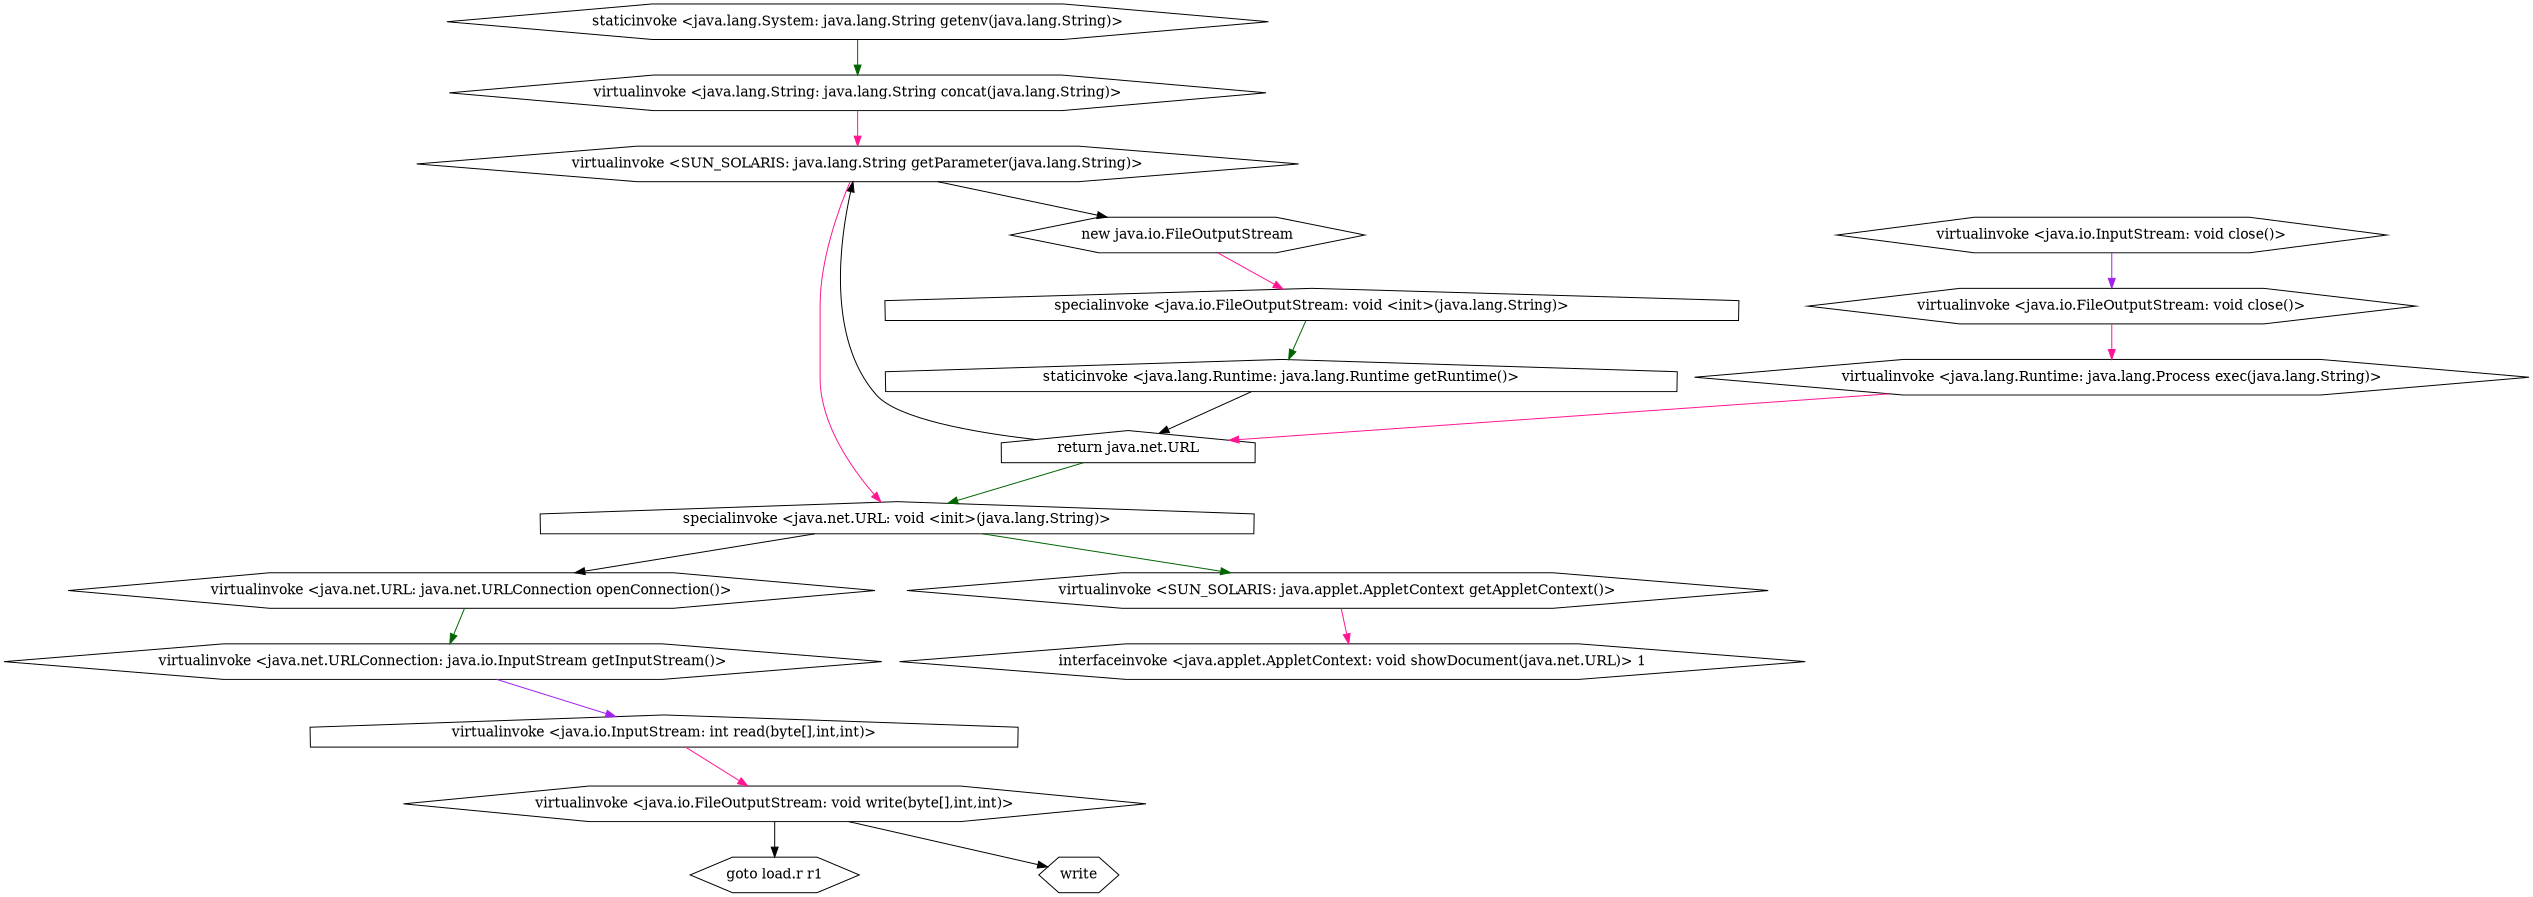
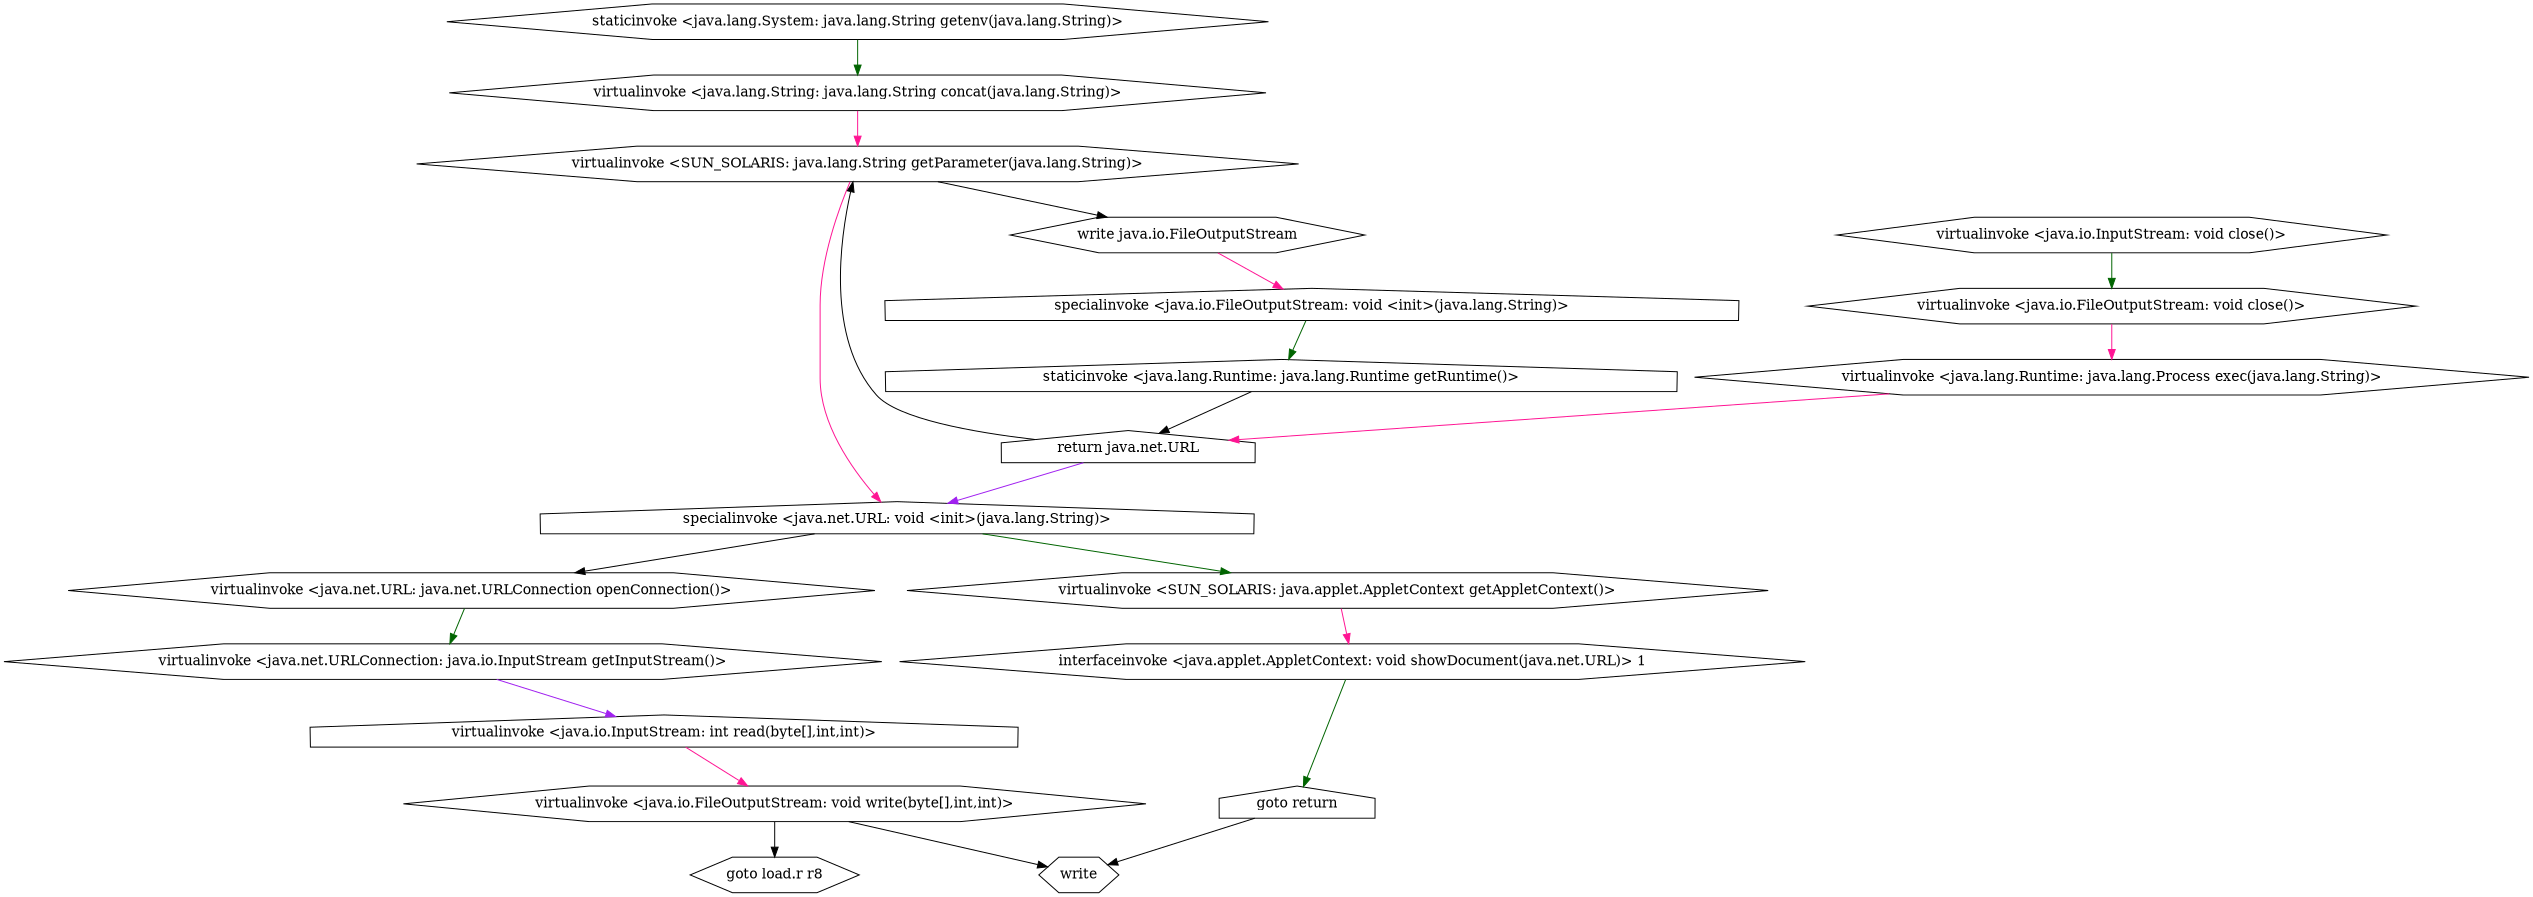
(1187, 235) -> (1187, 235)
(2112, 266) -> (2112, 266)
(1020, 482) -> (1020, 482)
none -> (1297, 804)
(775, 875) -> (775, 875)
